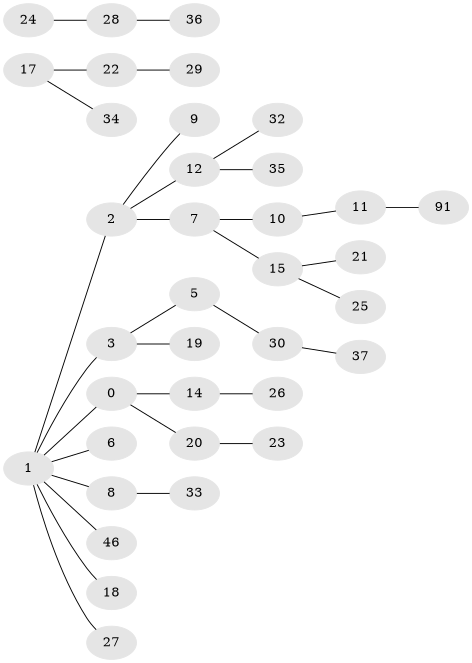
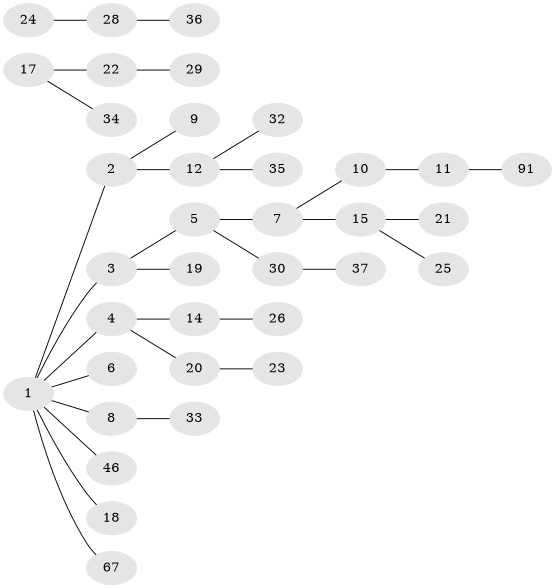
(153, 219) -> (236, 219)
(112, 394) -> (112, 319)
(112, 643) -> (112, 568)
